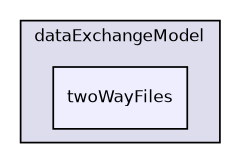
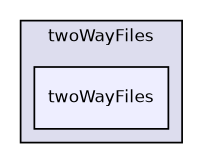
(120, 37) -> (101, 37)
